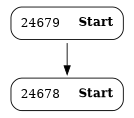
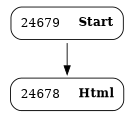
(96, 93) -> (97, 93)
